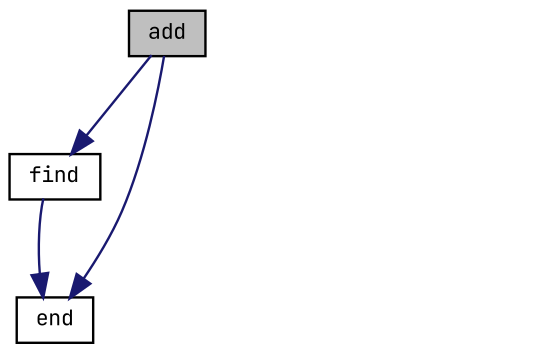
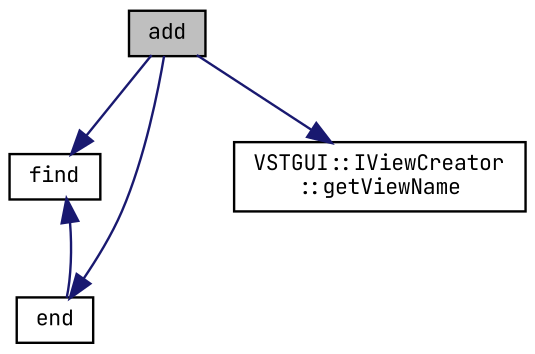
none -> (380, 177)
(39, 236) -> (71, 260)
